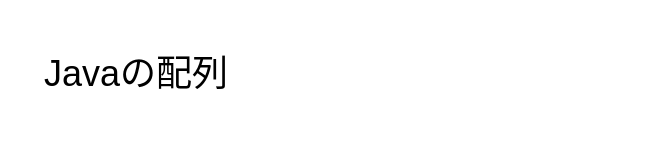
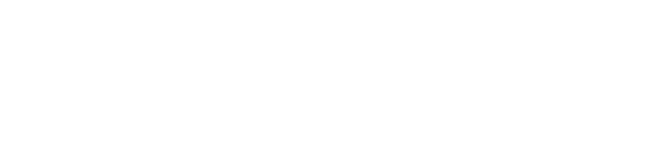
(331, 81) -> none
